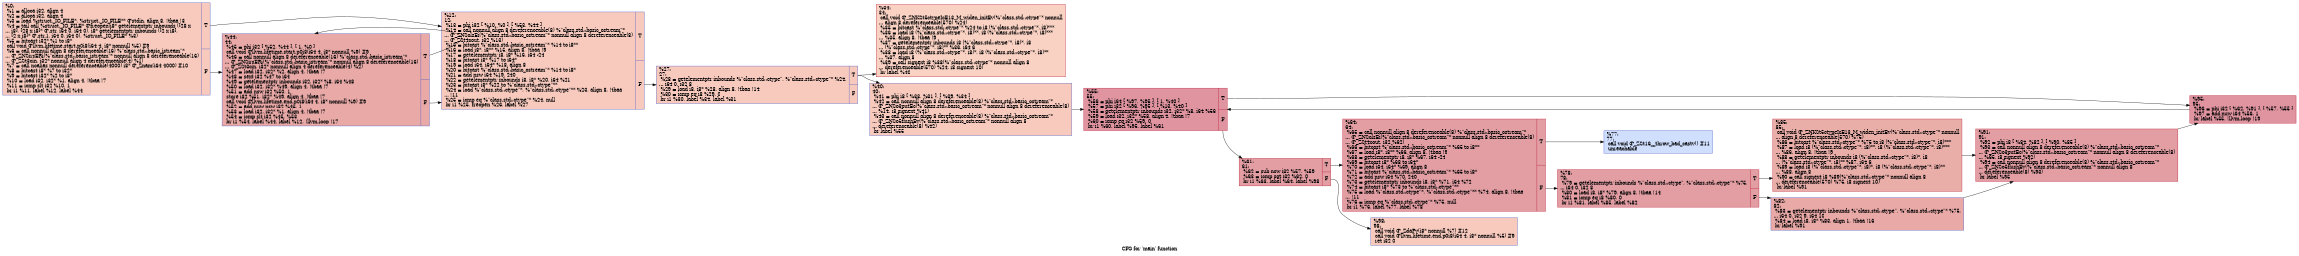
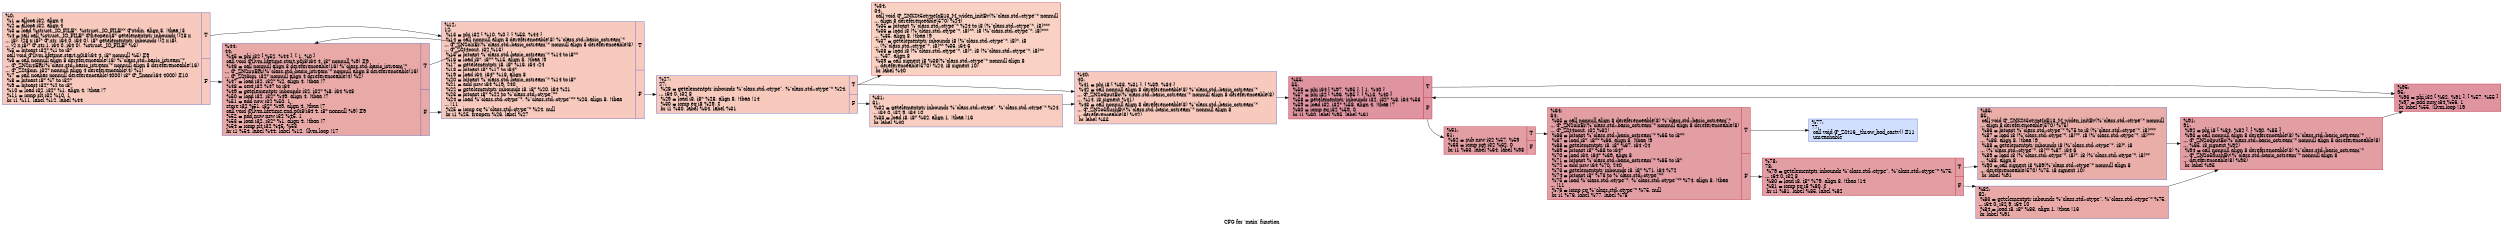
none -> (966, 111)
(1867, 155) -> (2072, 144)
(1444, 232) -> none
